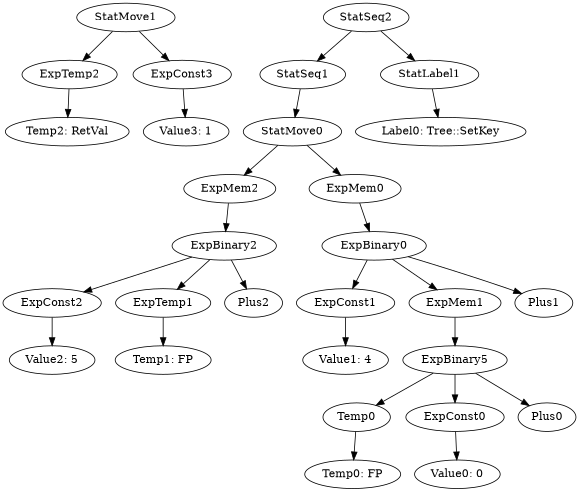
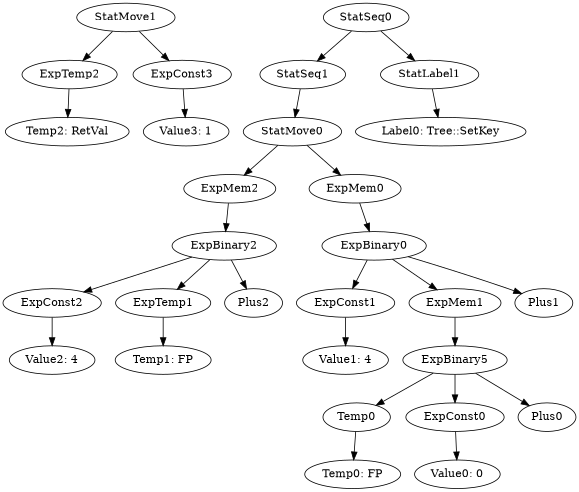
(366, 17) -> (366, 17)
(52, 360) -> (52, 360)
